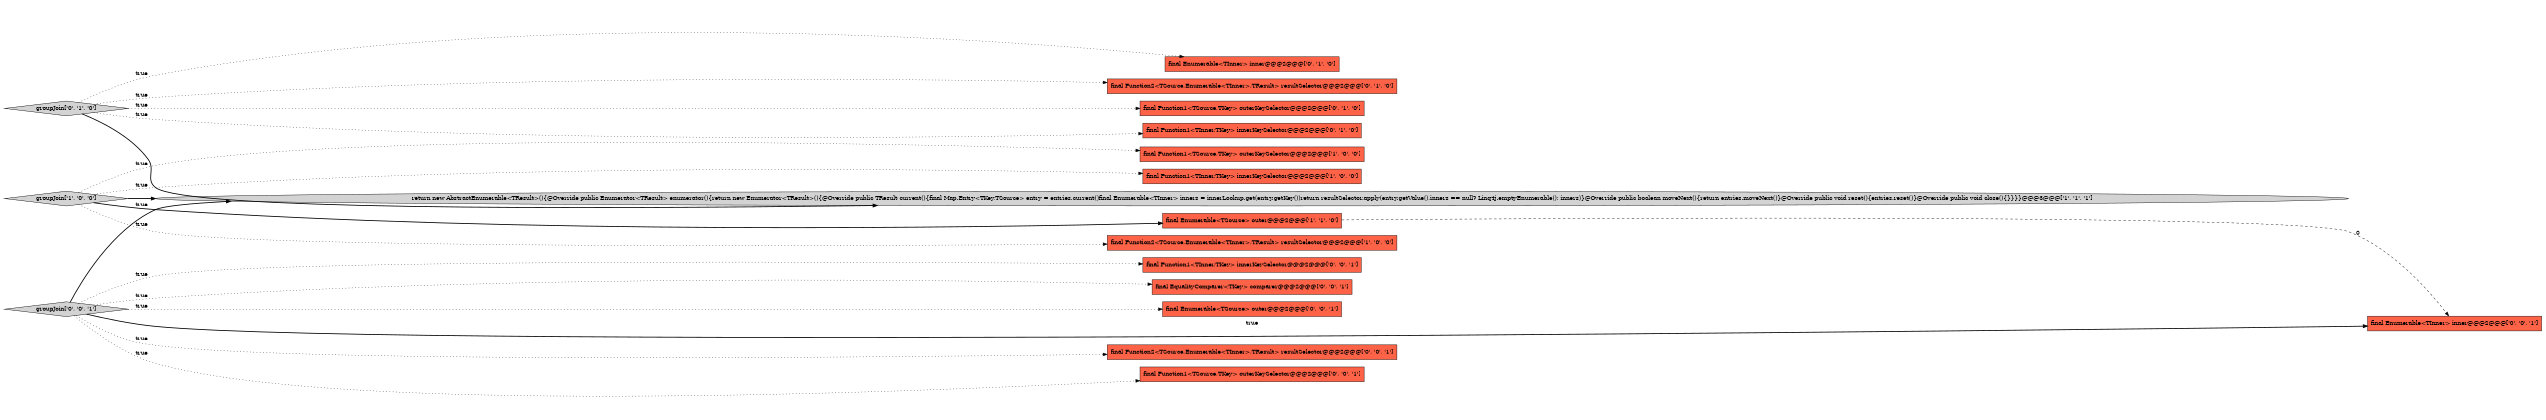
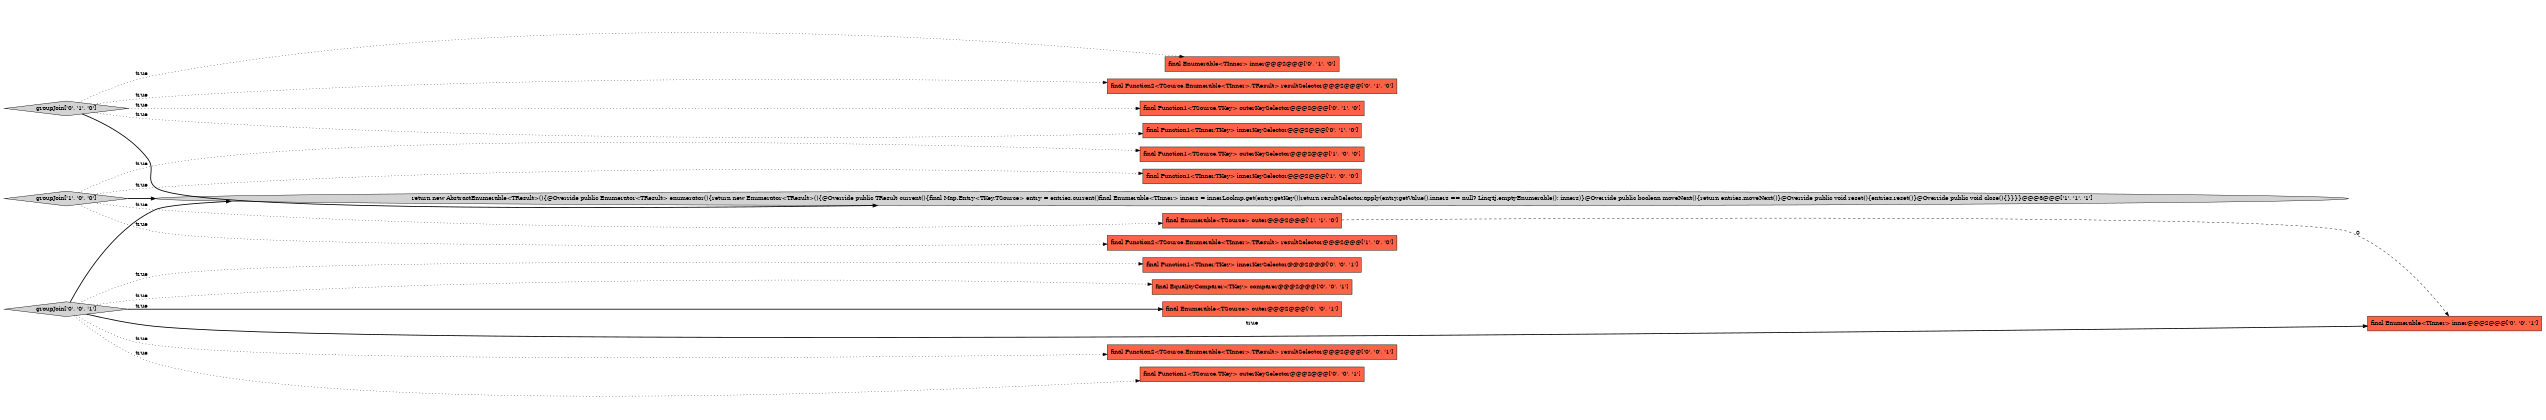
(626, 227) -> (626, 227)
(643, 309) -> (643, 309)
